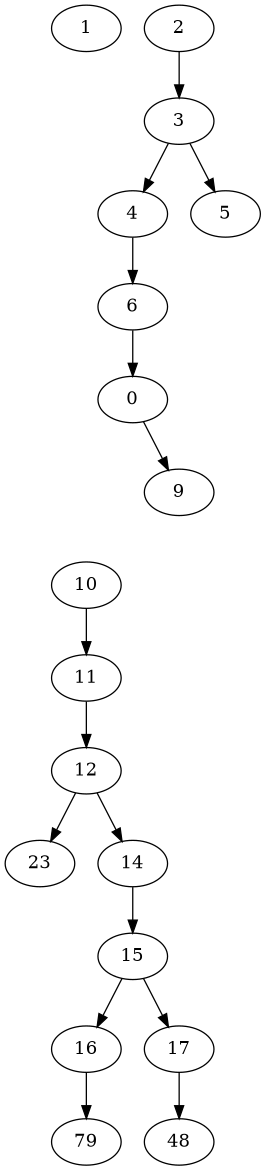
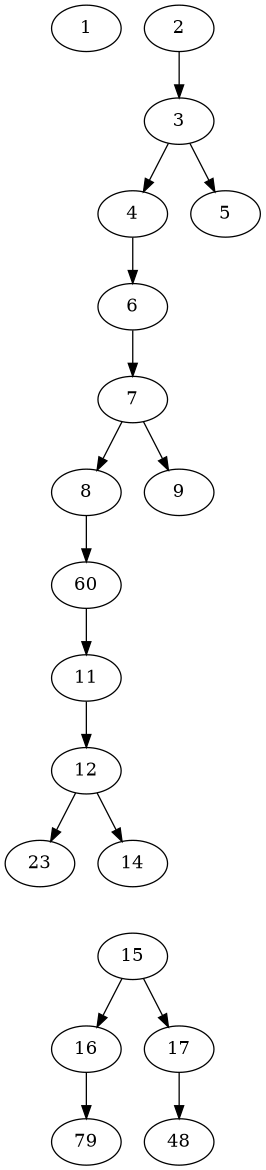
(133, 400) -> (133, 400)
none -> (86, 492)
(86, 585) -> (86, 585)
(133, 904) -> none
